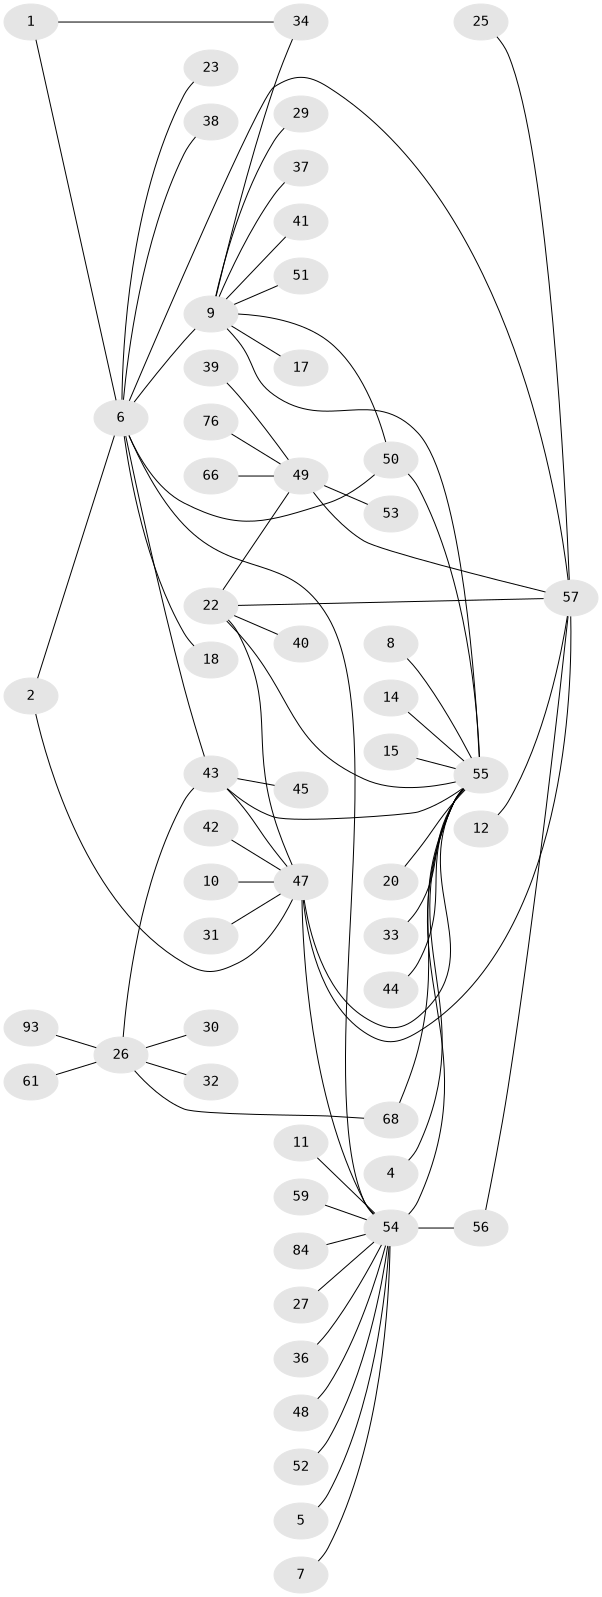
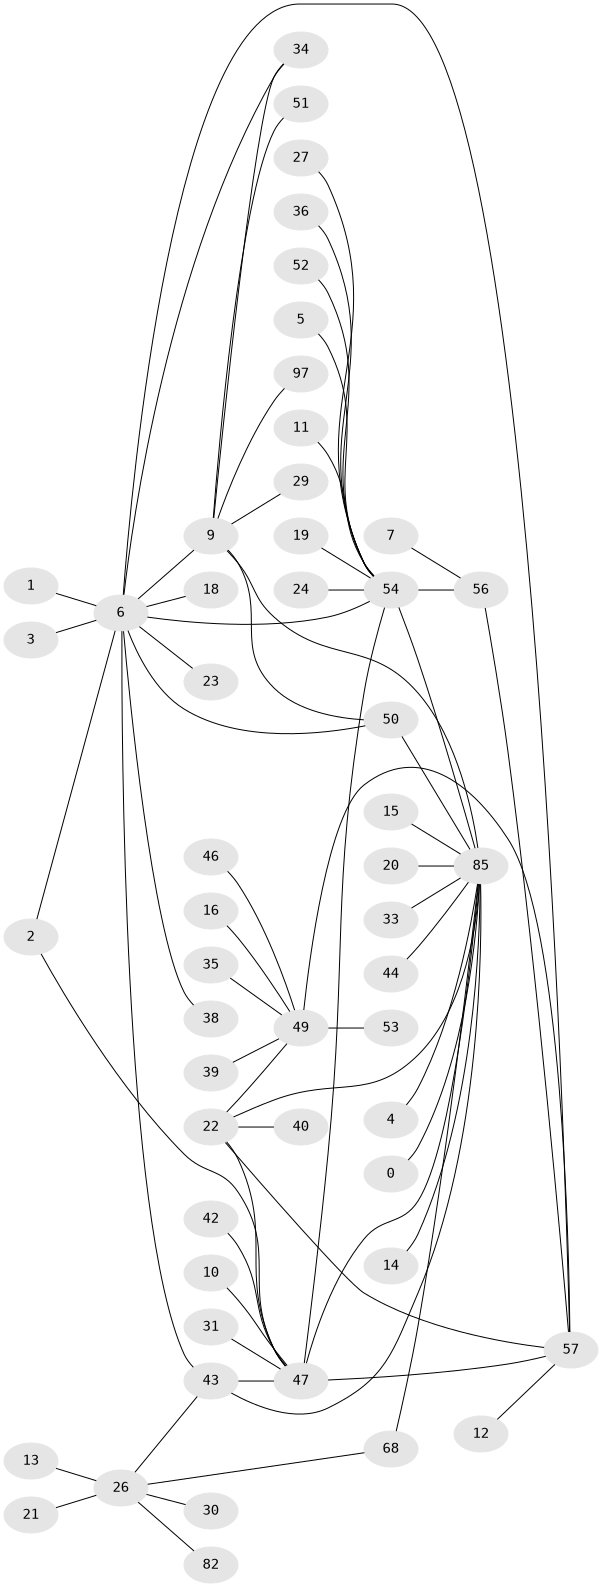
(166, 22) -> (177, 321)
(481, 22) -> none
(301, 168) -> none
(301, 222) -> none
(301, 368) -> (301, 374)
(211, 422) -> (211, 857)
(211, 476) -> (211, 911)
none -> (31, 640)
(391, 644) -> (391, 1174)
(481, 775) -> (481, 866)
(301, 790) -> none
none -> (211, 965)
(31, 1028) -> (31, 1461)
(31, 1082) -> (31, 1515)
(211, 1082) -> (211, 1565)
(301, 1197) -> (301, 536)
(301, 1251) -> (301, 590)
(373, 1409) -> (436, 563)
(301, 1413) -> none
